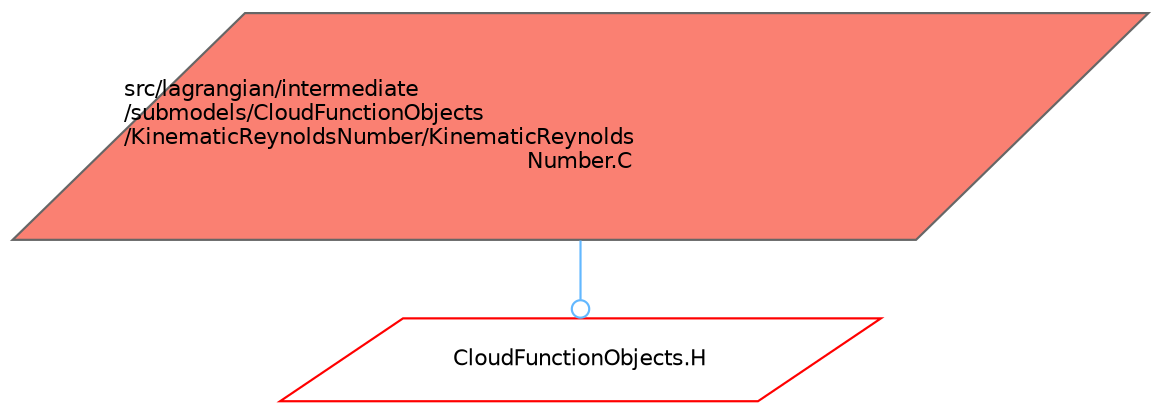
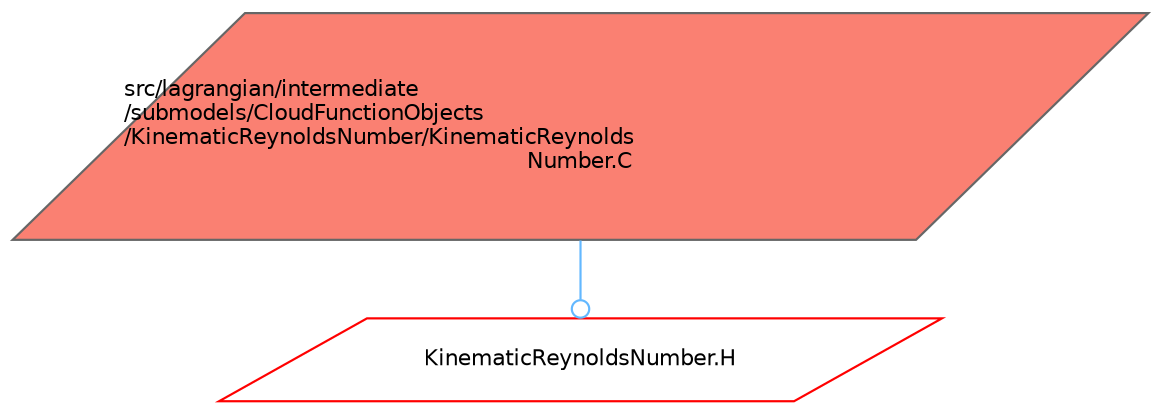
(581, 360) -> (581, 360)
